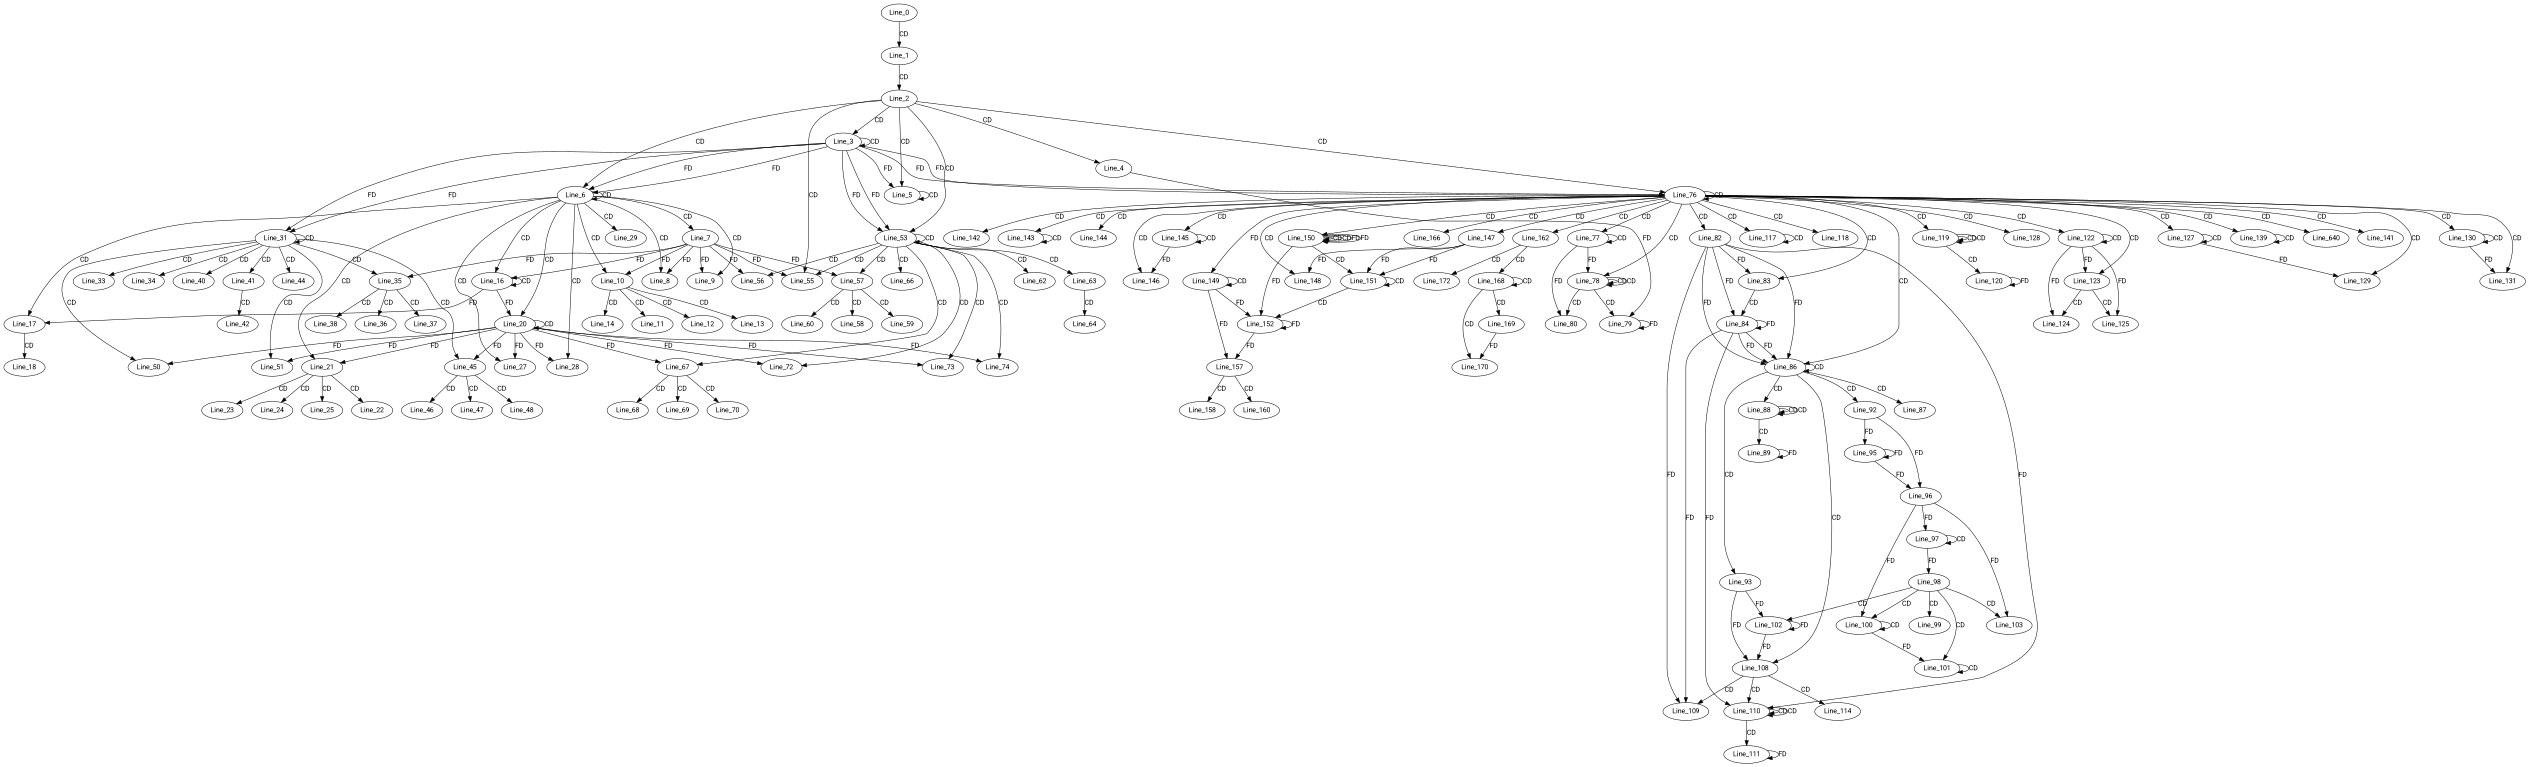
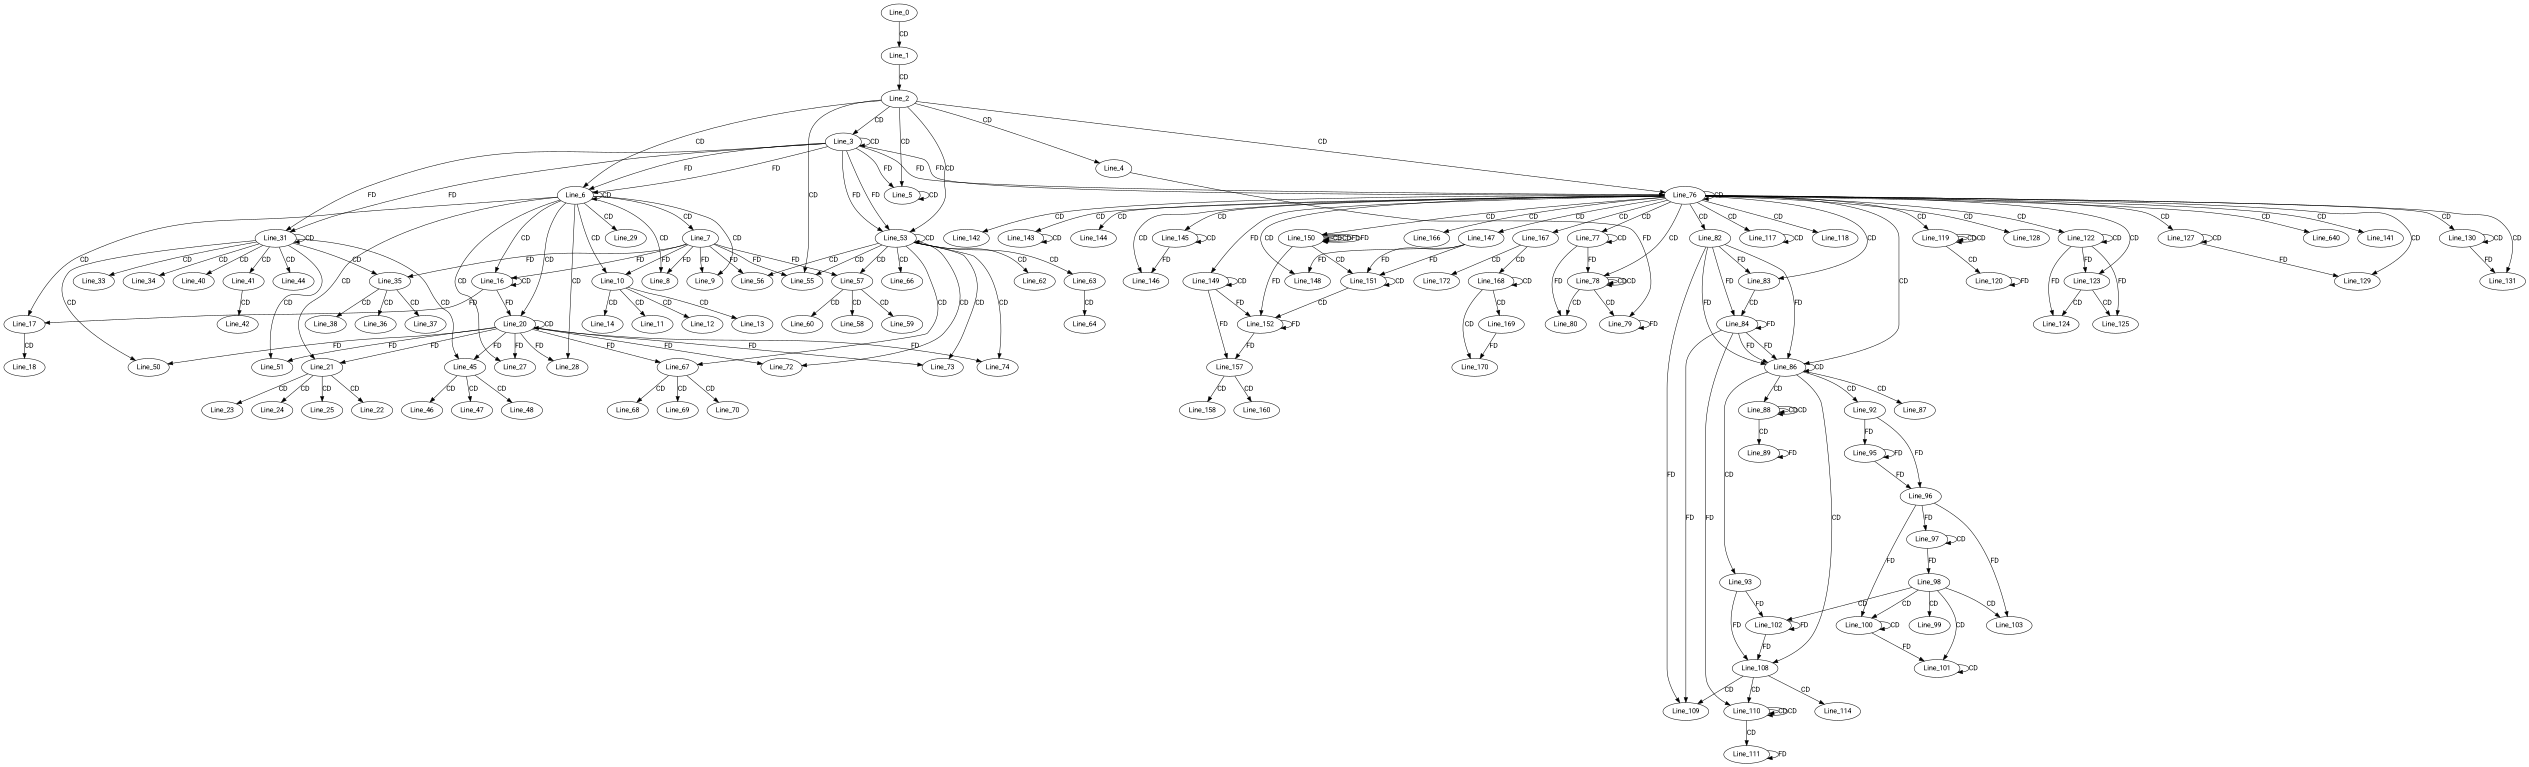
(1536, 238) -> (1536, 238)
(2253, 238) -> none
(2019, 483) -> none
